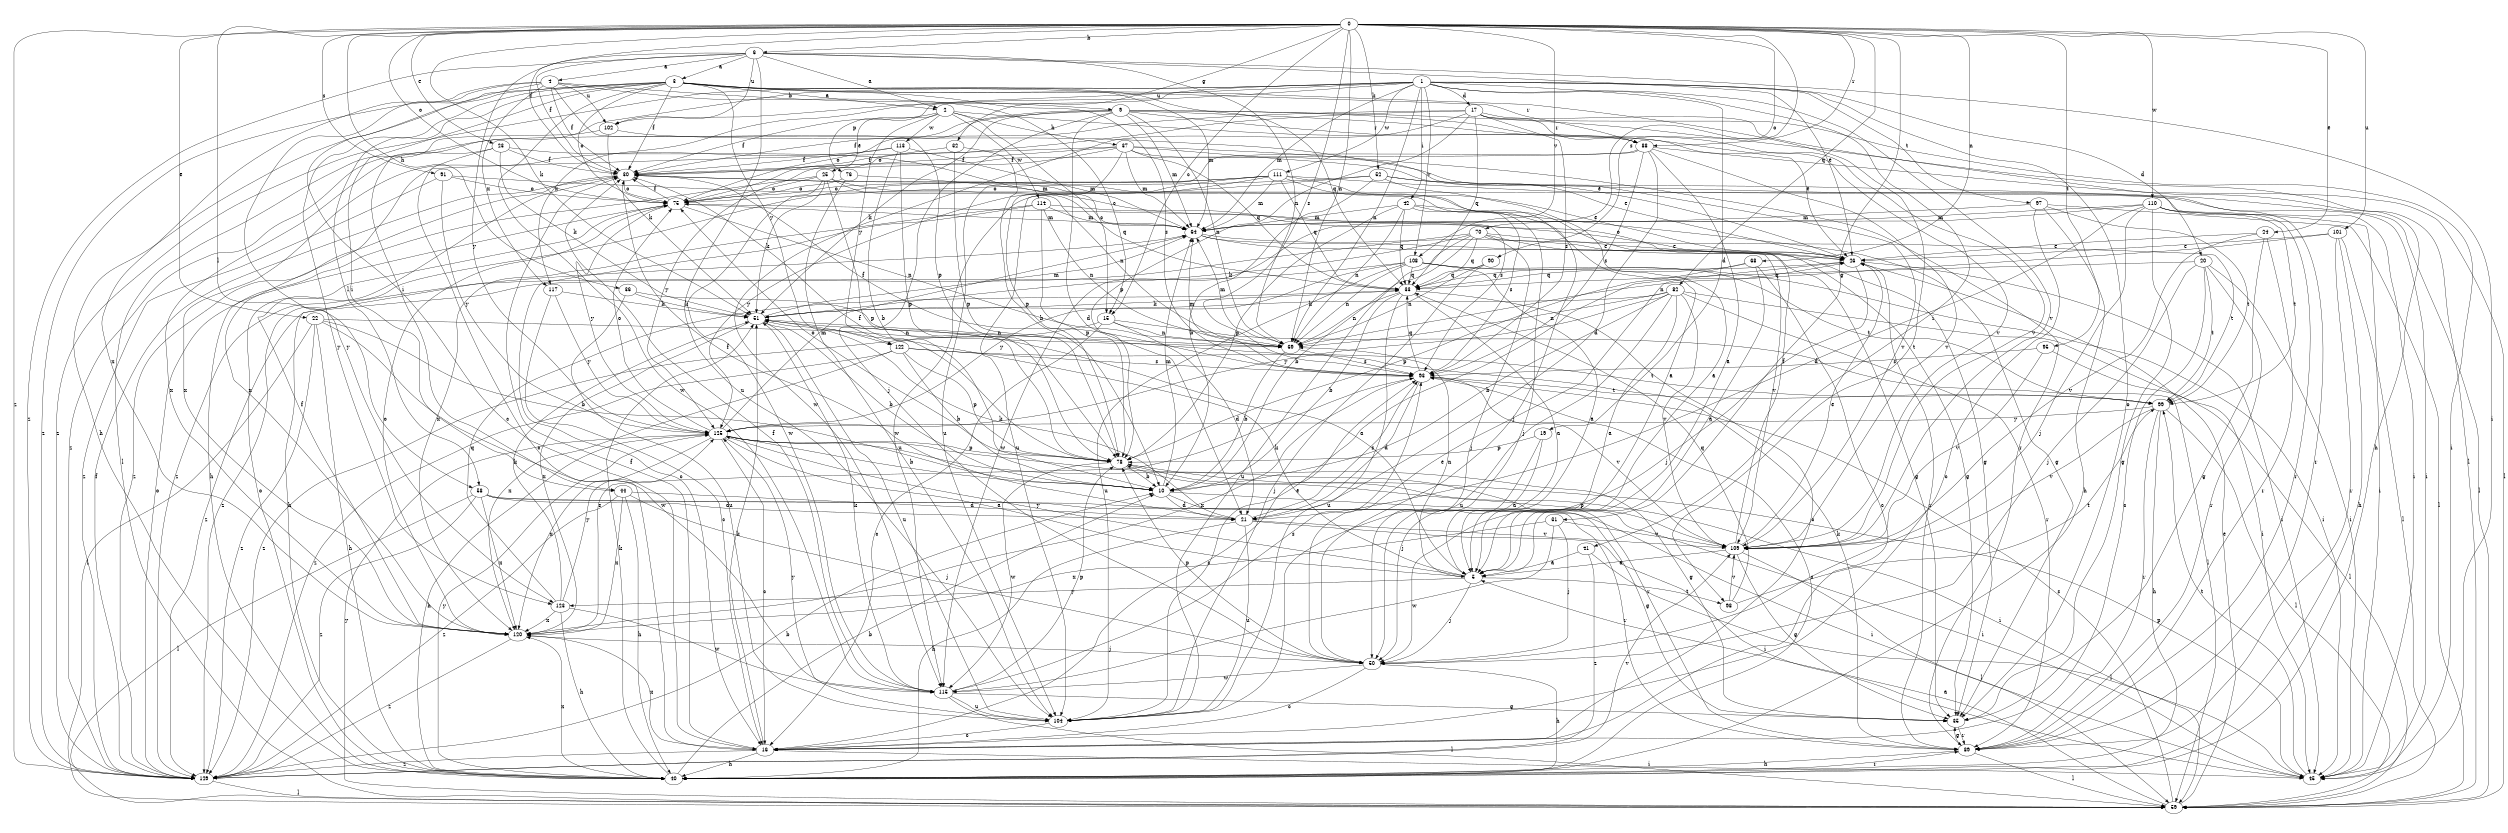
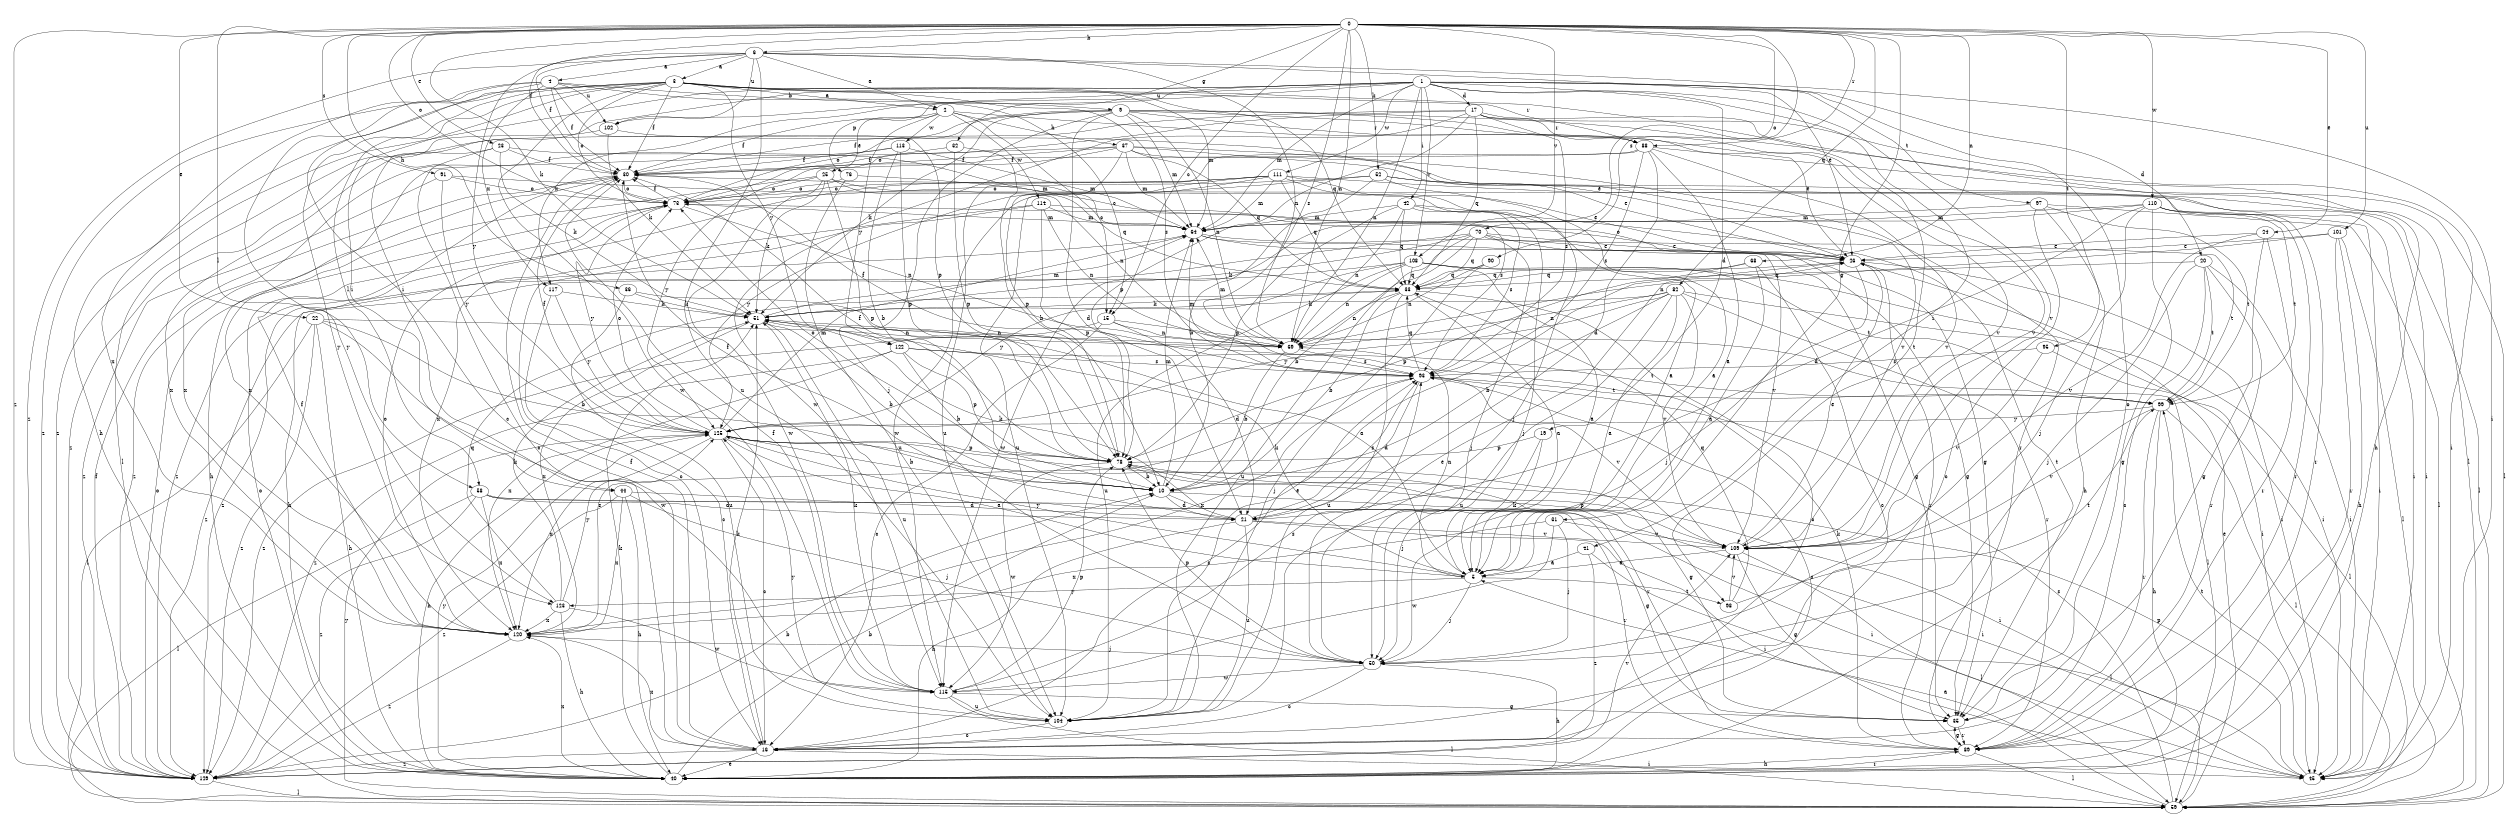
(1108, 188) -> (553, 336)
(676, 204) -> (676, 204)
(2057, 463) -> (2057, 463)
(1515, 506) -> (1515, 506)
(730, 765) -> (730, 765)
